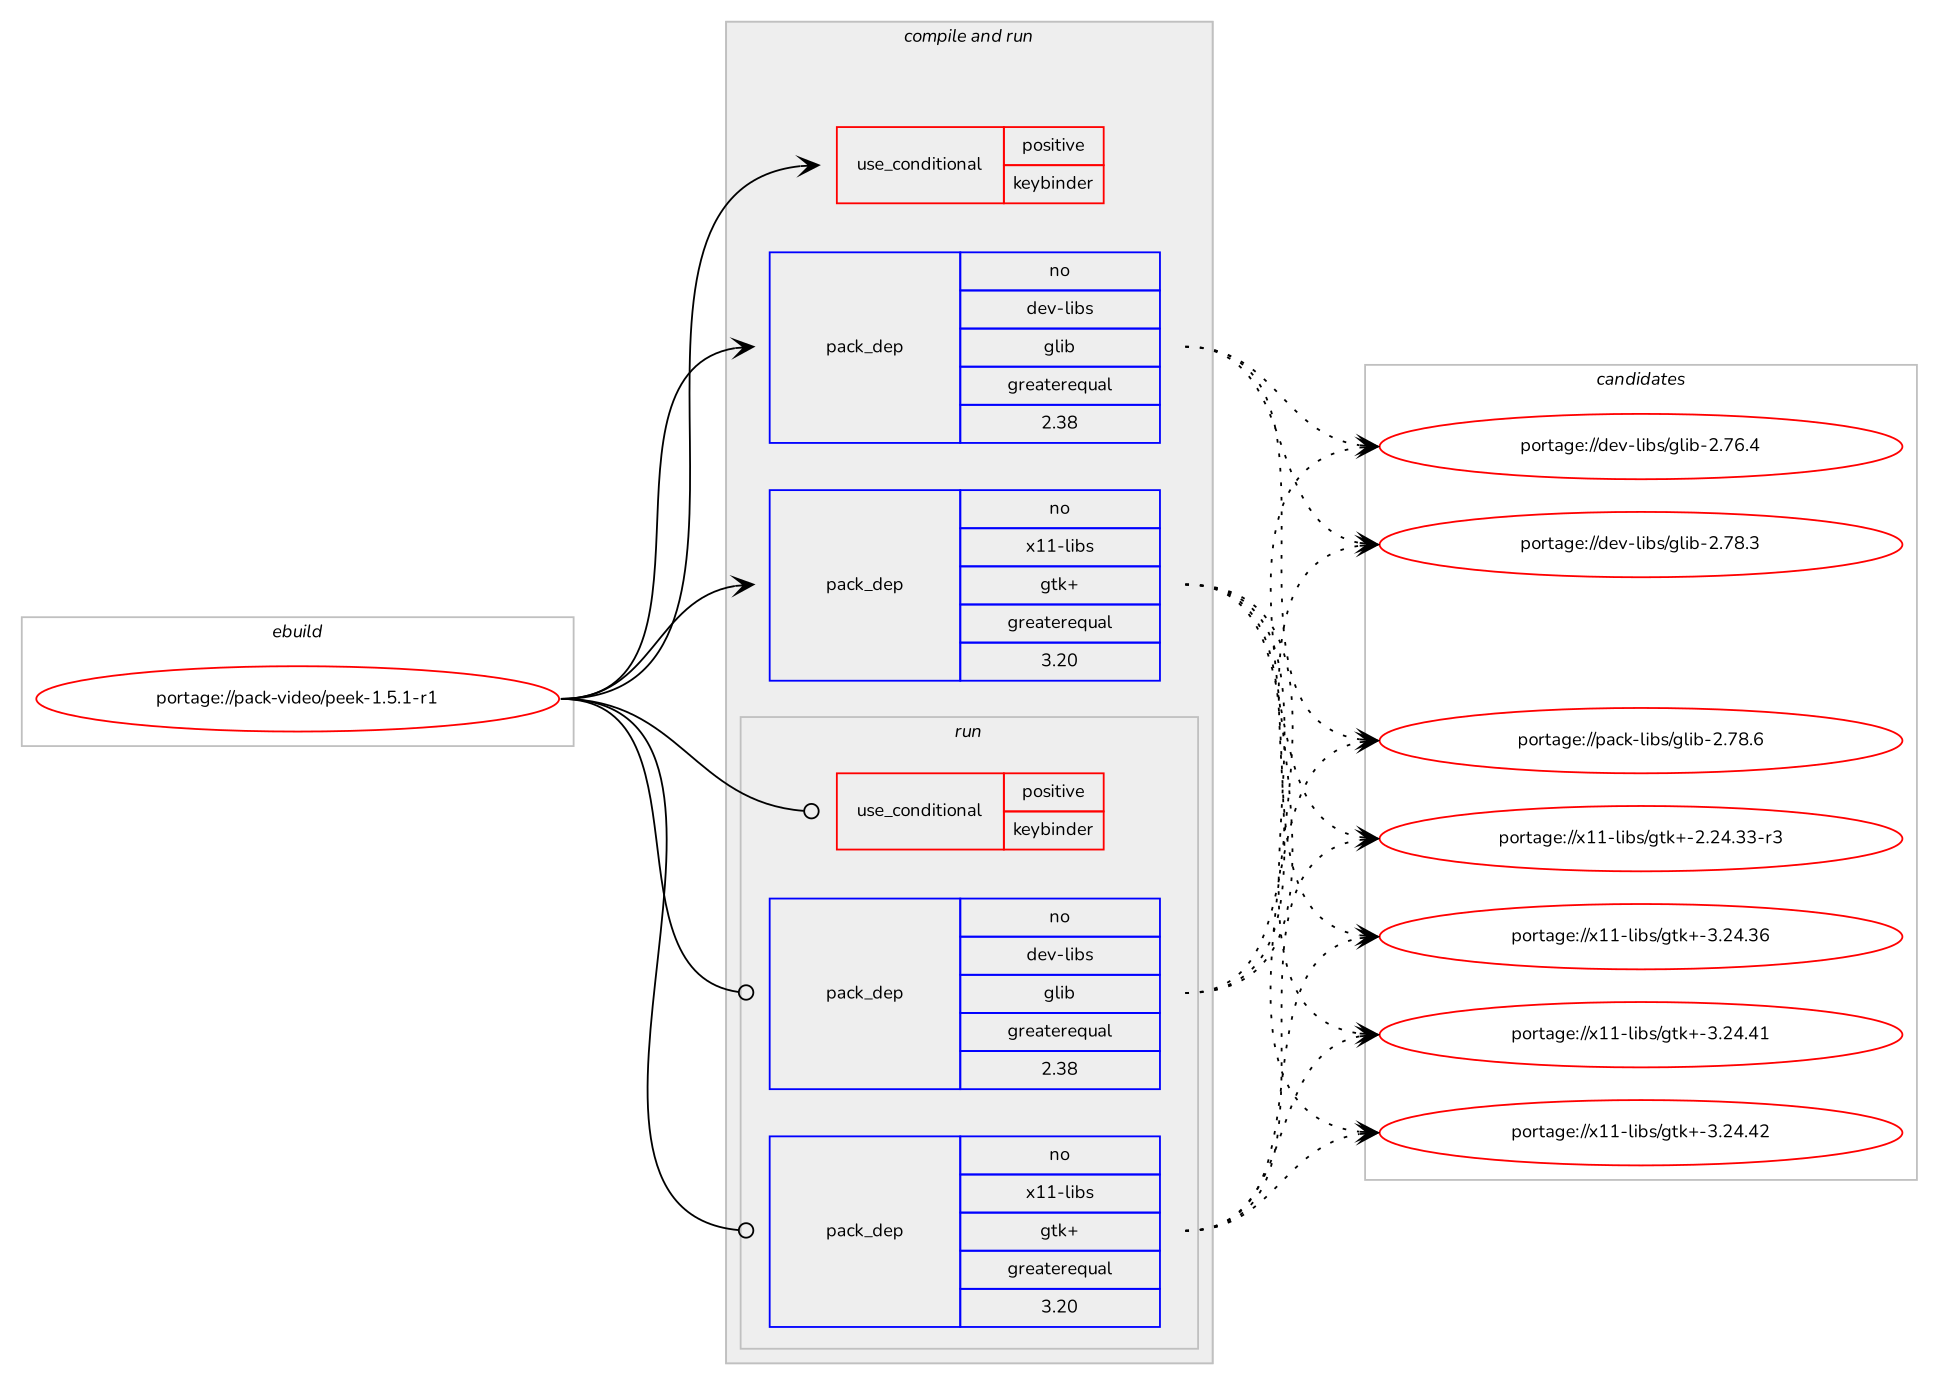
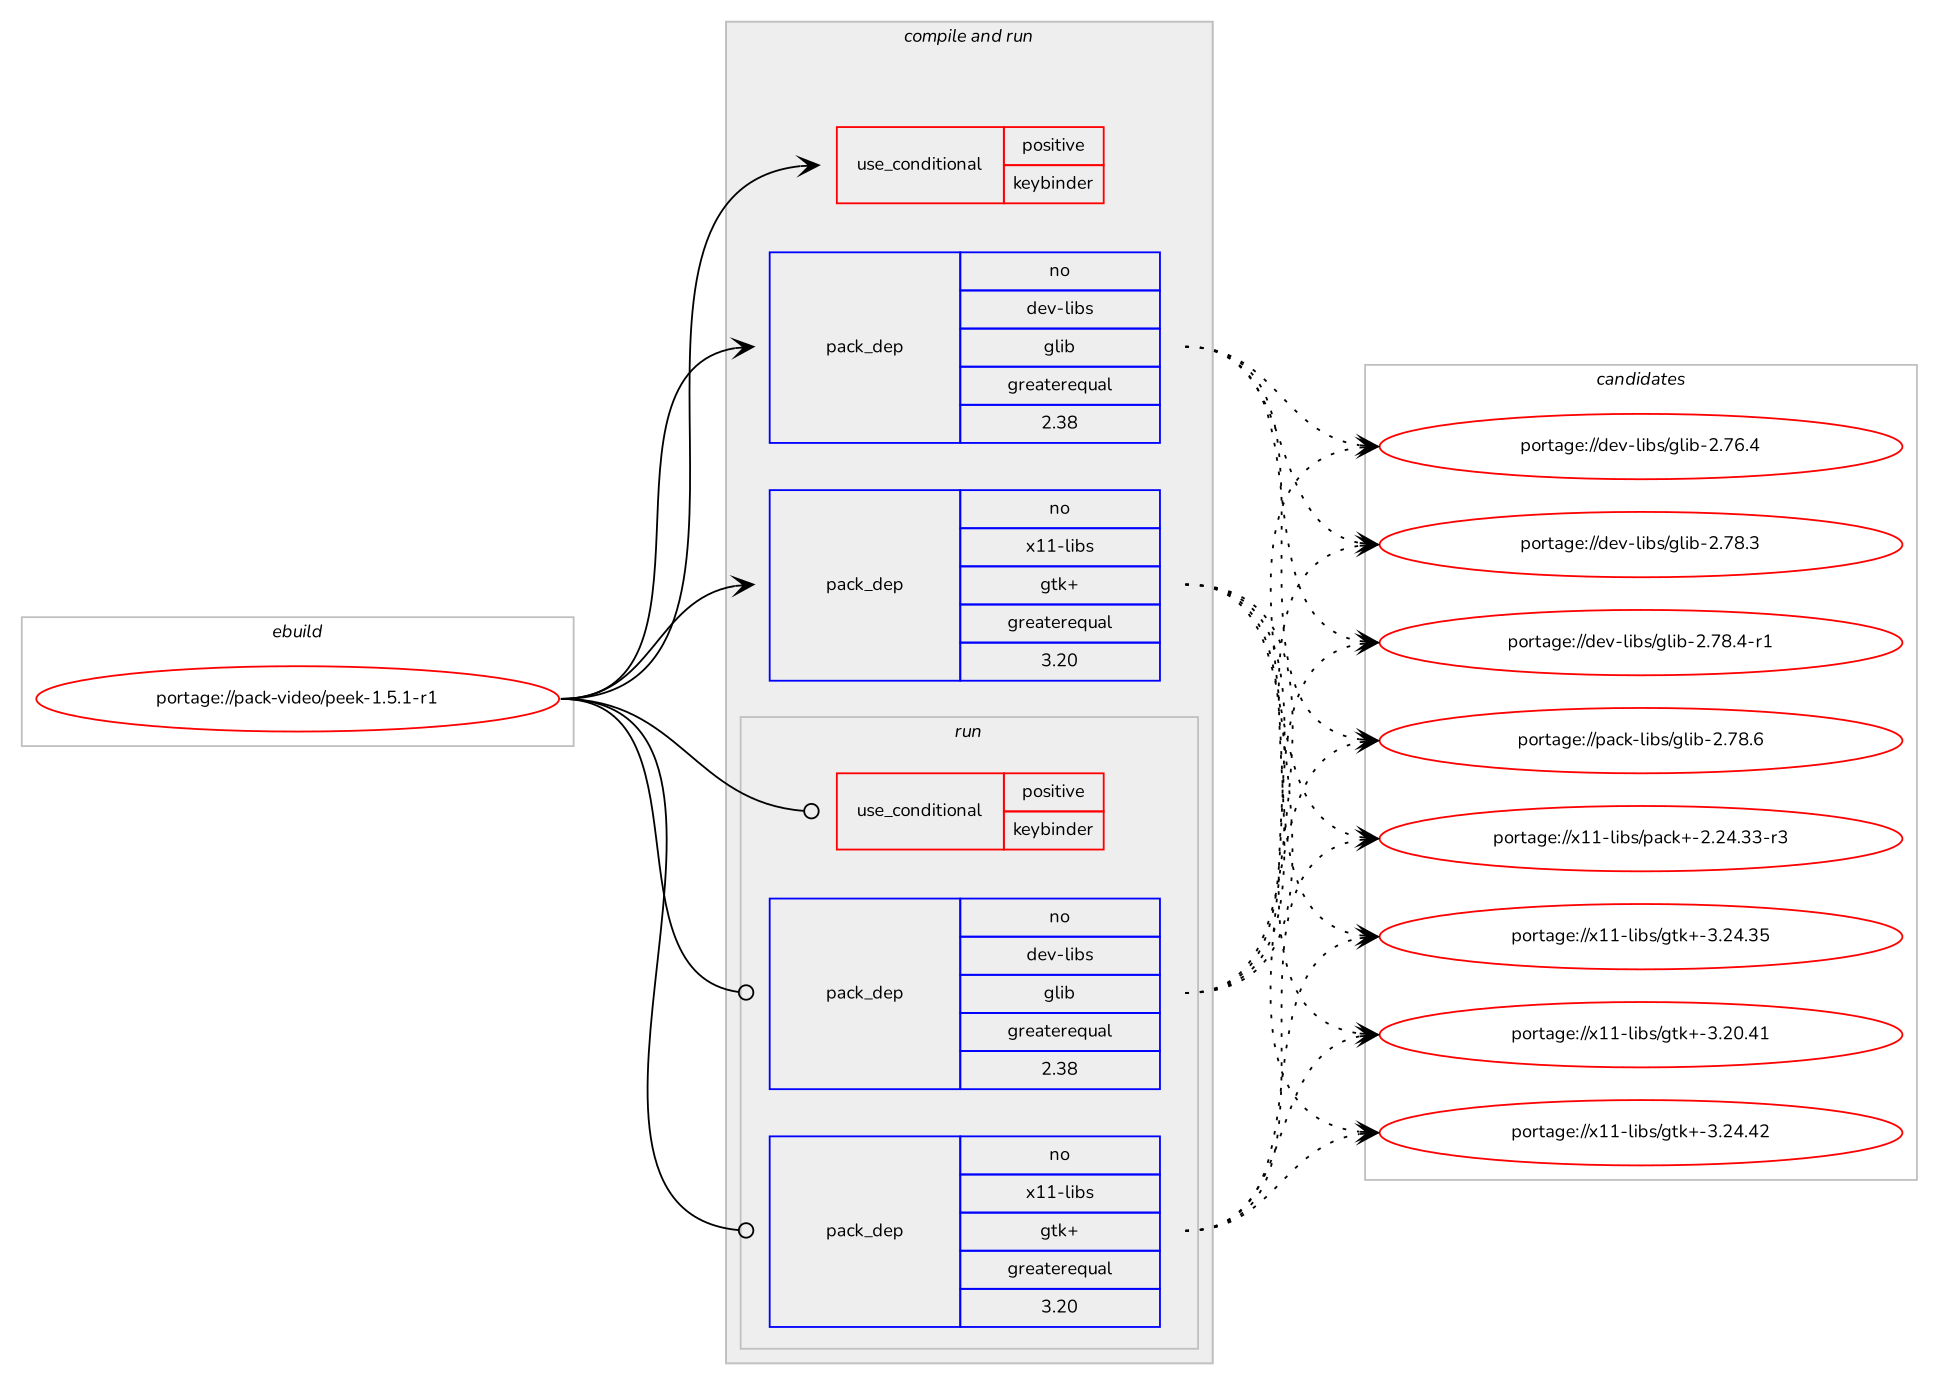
none -> (1641, 643)
(1641, 839) -> (1641, 839)
(1641, 937) -> (1641, 937)
(1641, 1035) -> (1641, 1035)
